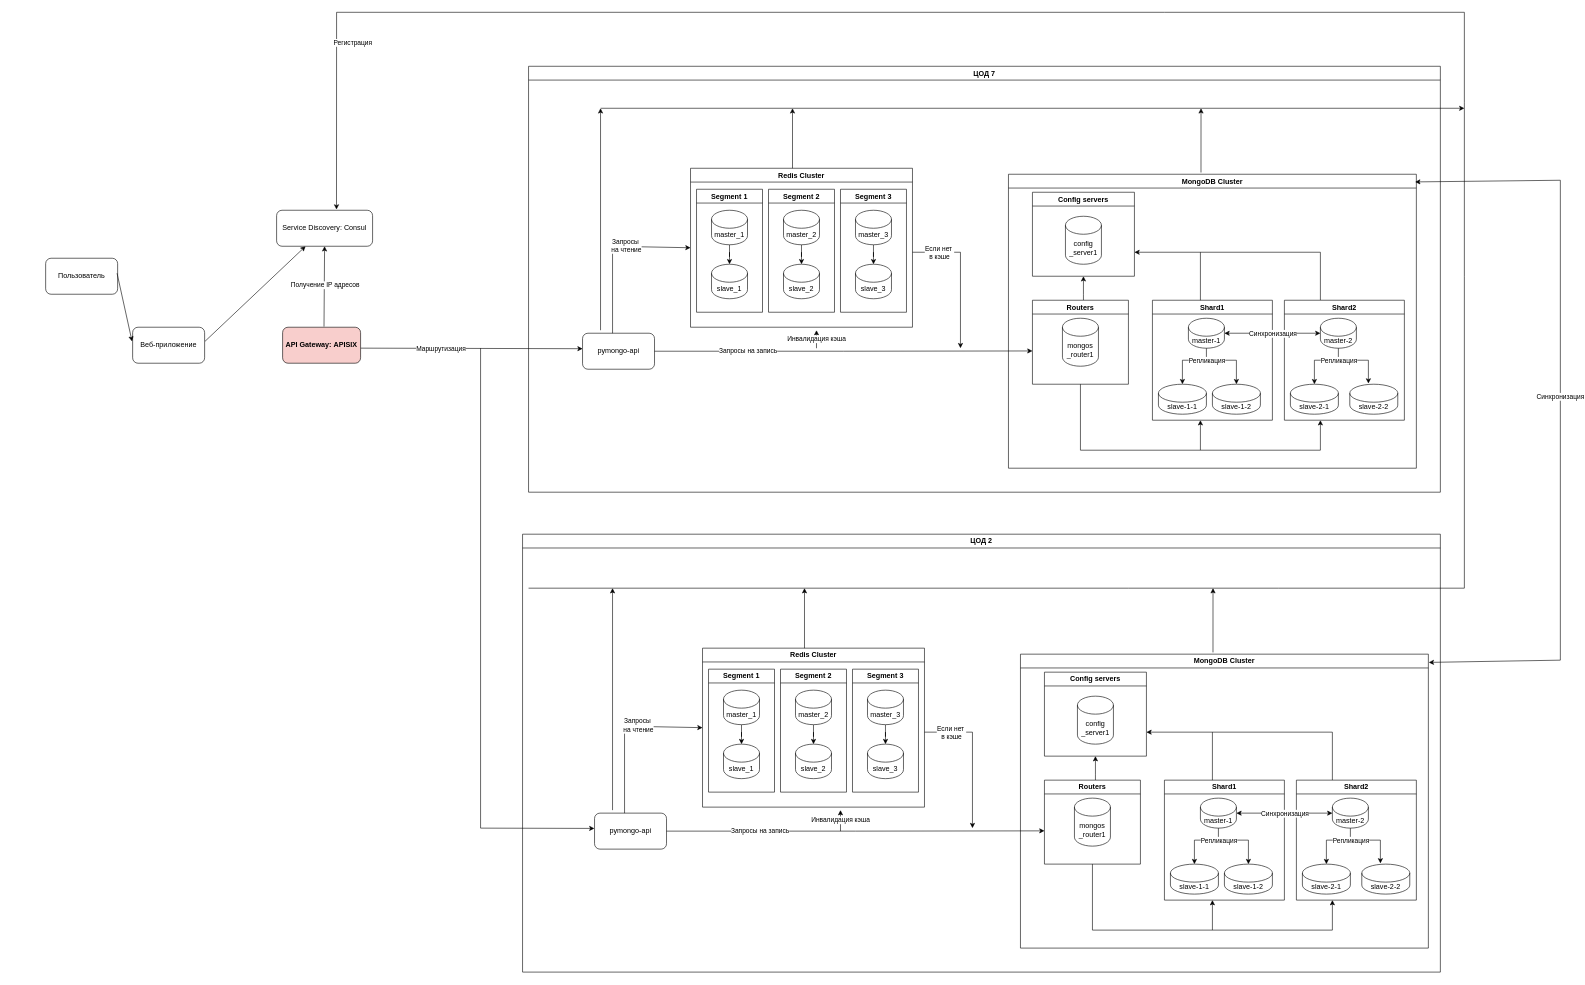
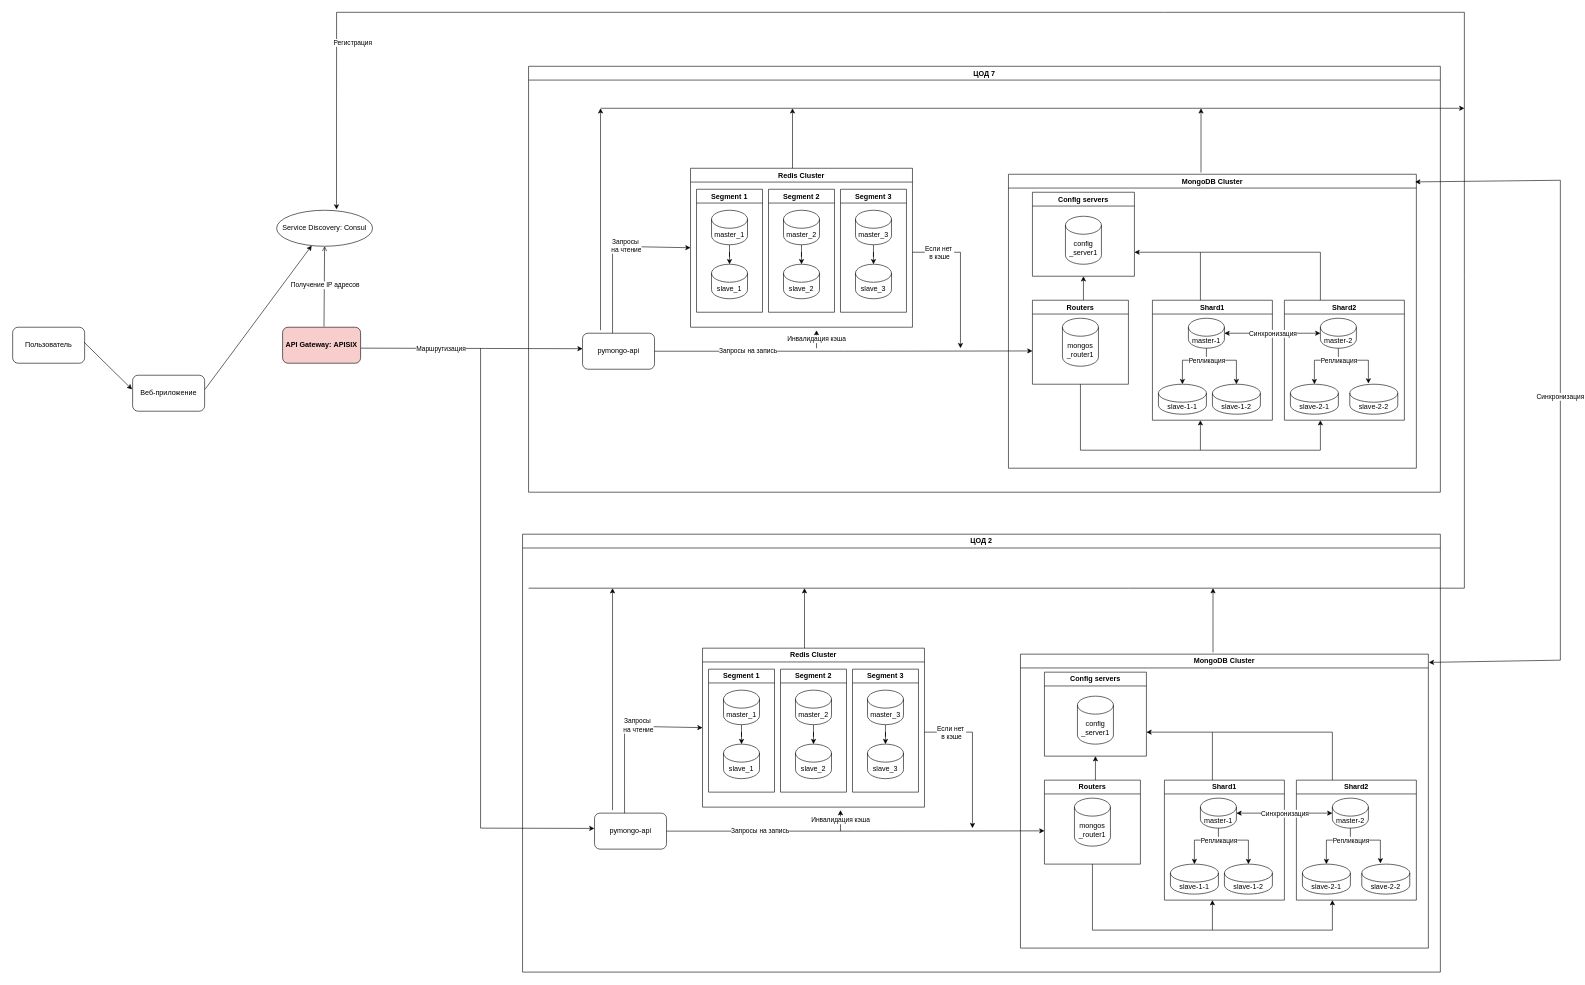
(324, 228) -> (324, 228)
(324, 251) -> (324, 250)
(81, 276) -> (48, 345)
(168, 345) -> (168, 393)
